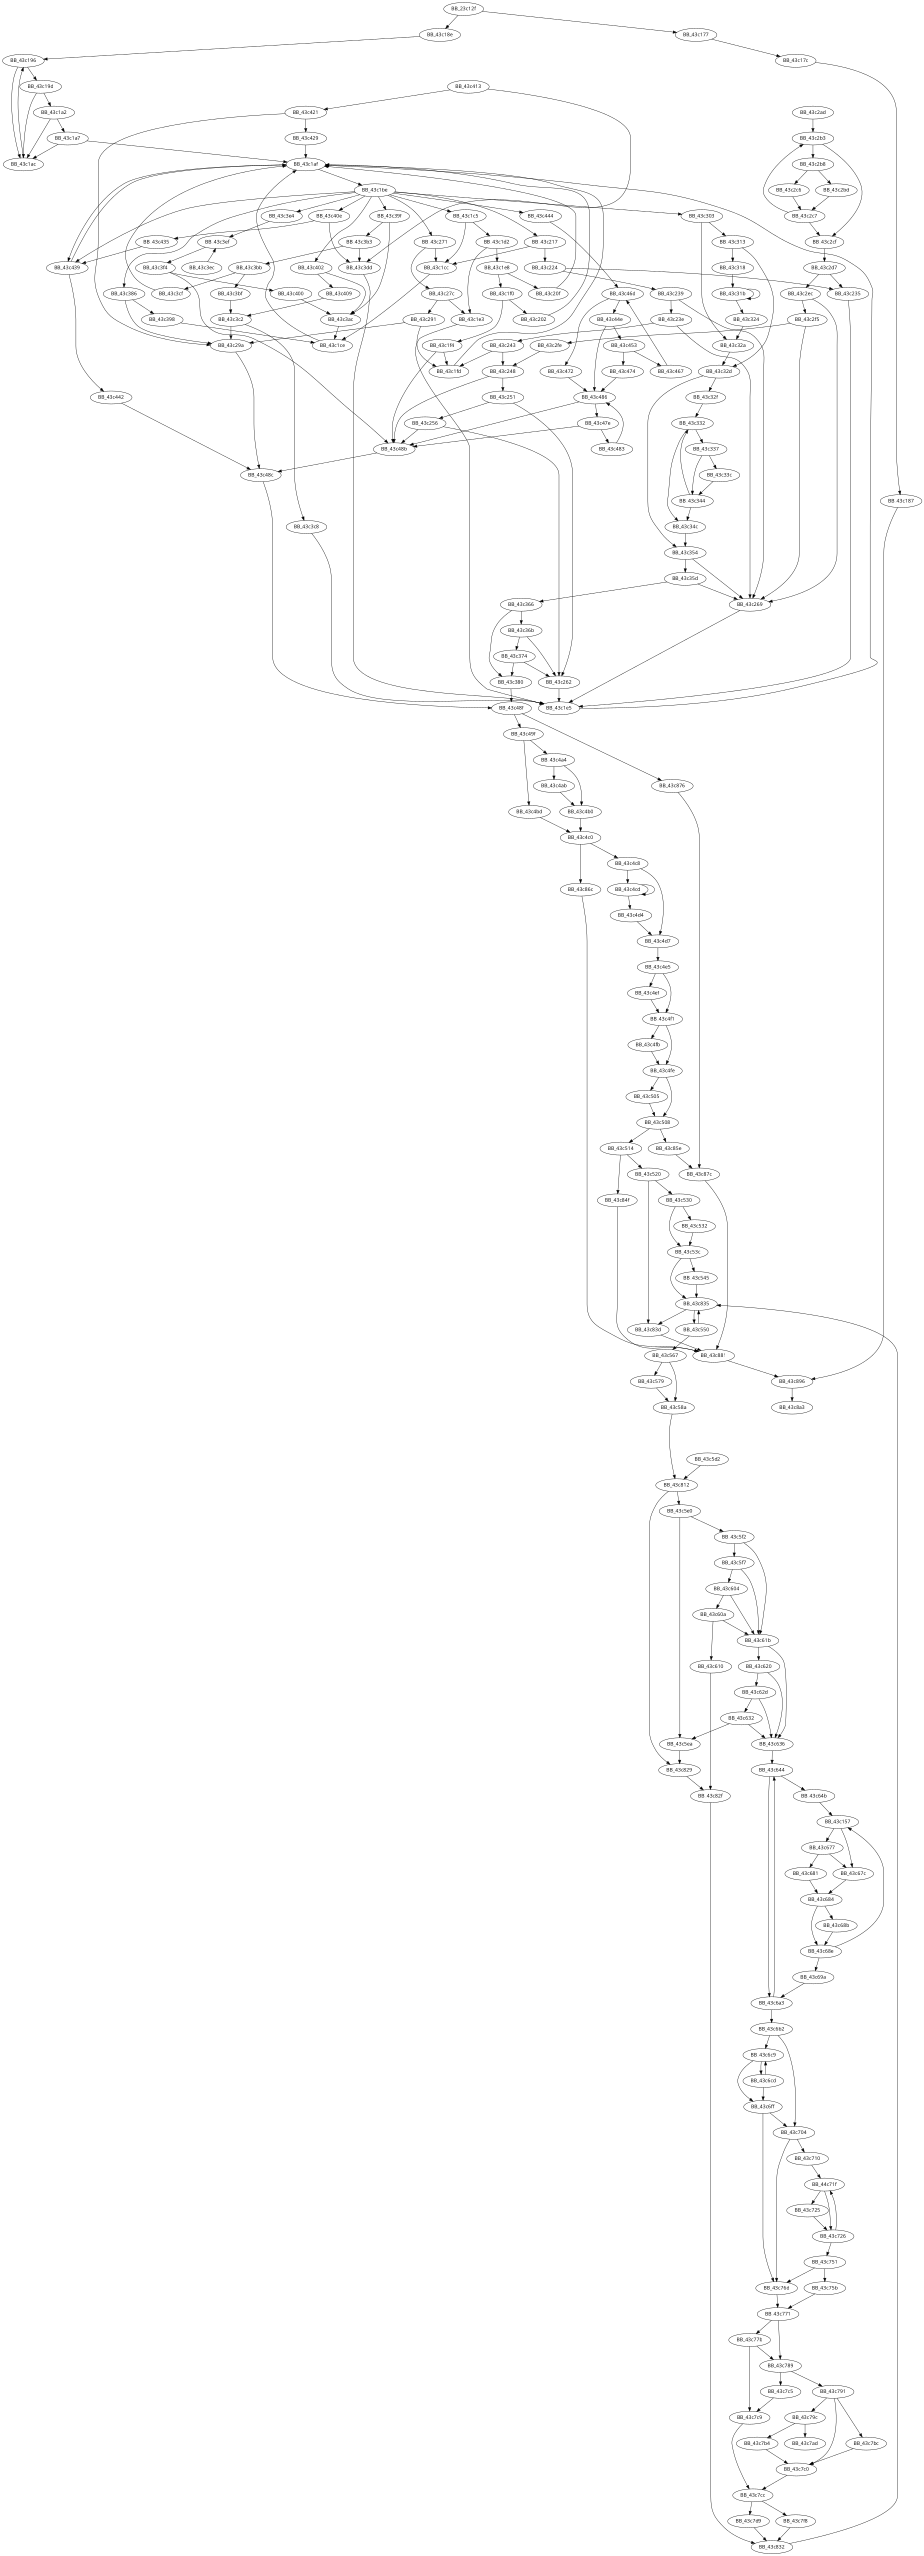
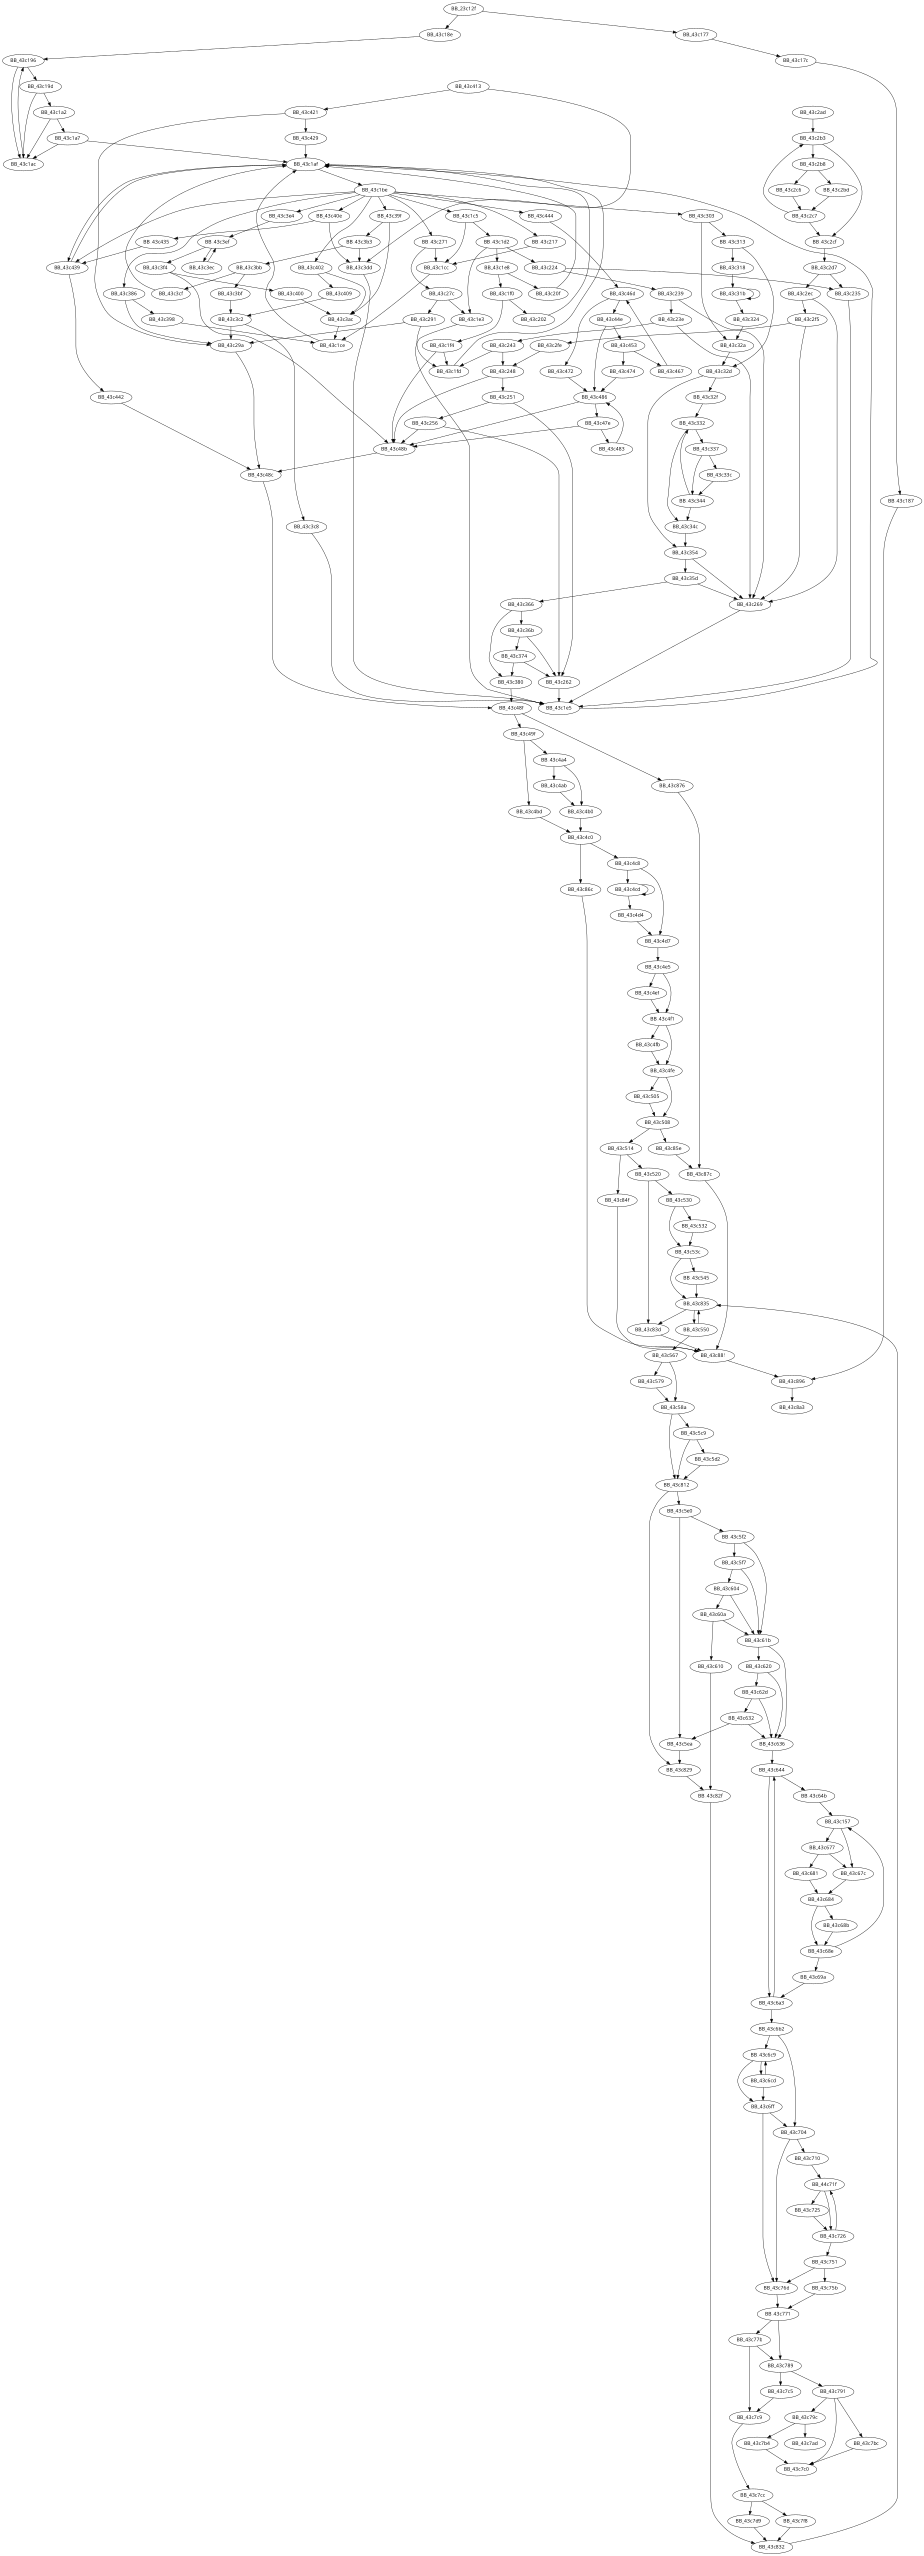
none -> (208, 253)
(545, 253) -> (519, 254)
none -> (694, 1433)
(776, 2482) -> none
